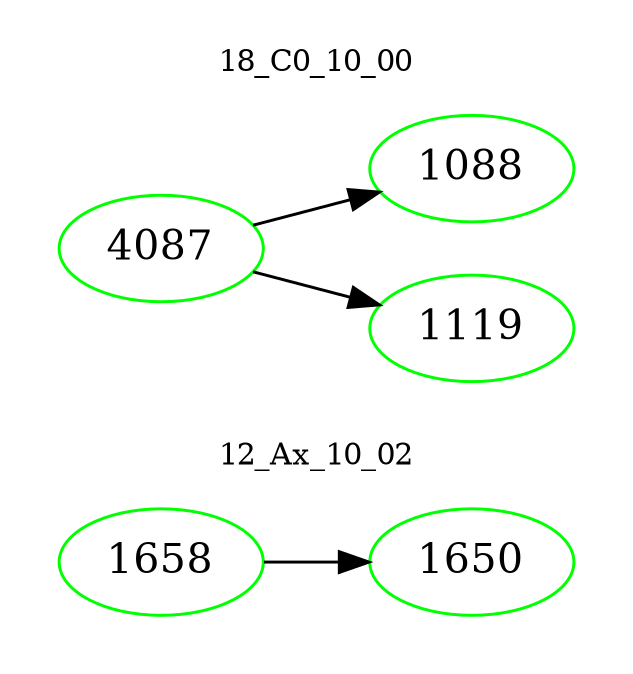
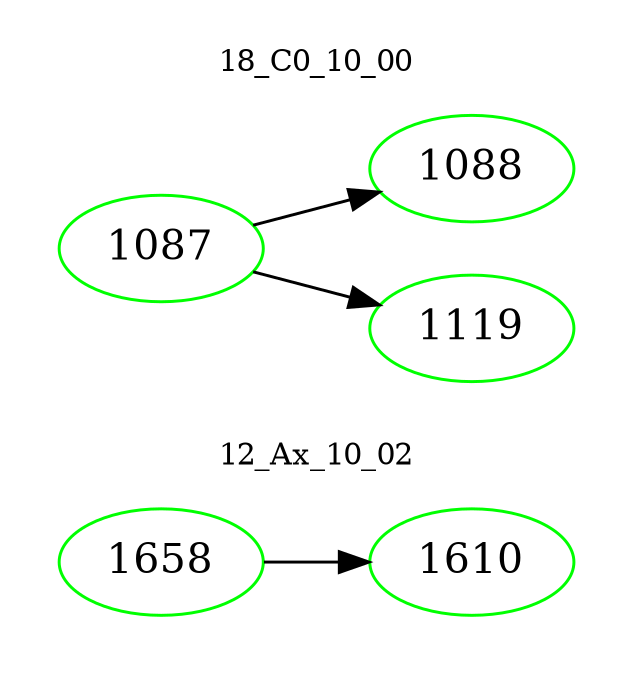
(161, 248) -> (161, 248)
(472, 562) -> (472, 562)
